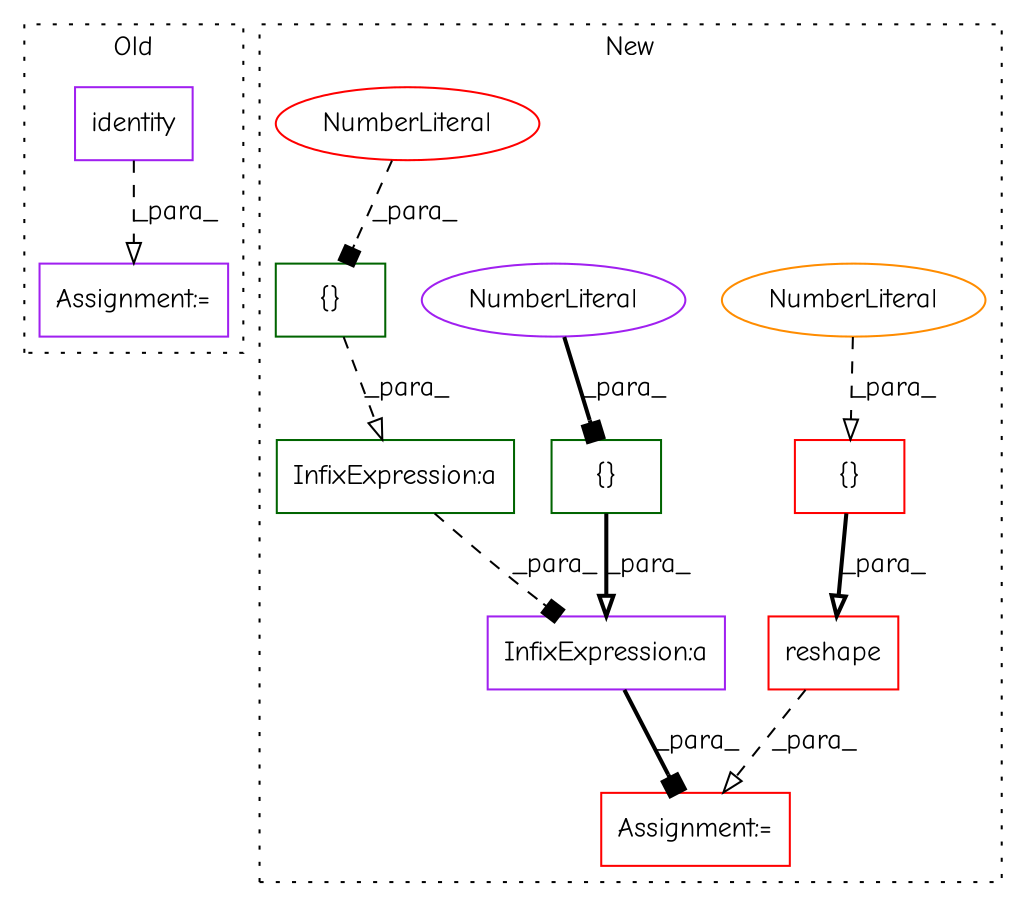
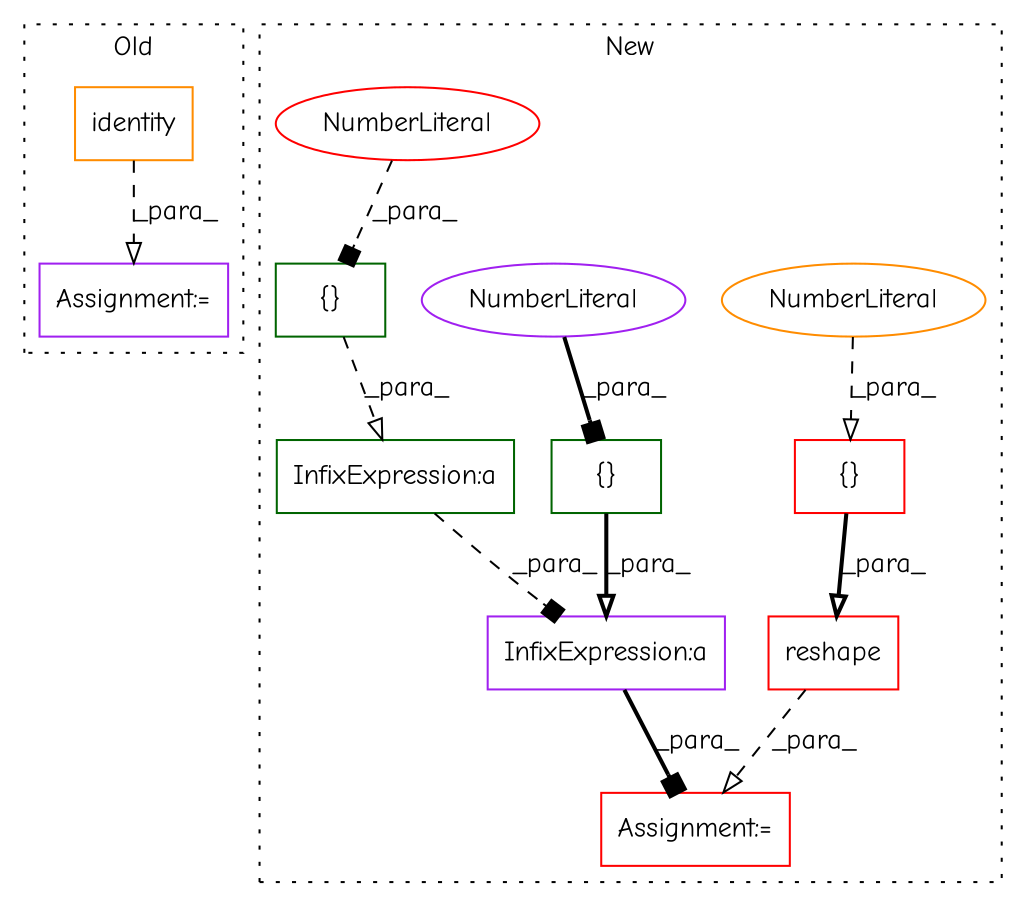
(134, 124) -> (134, 124)
